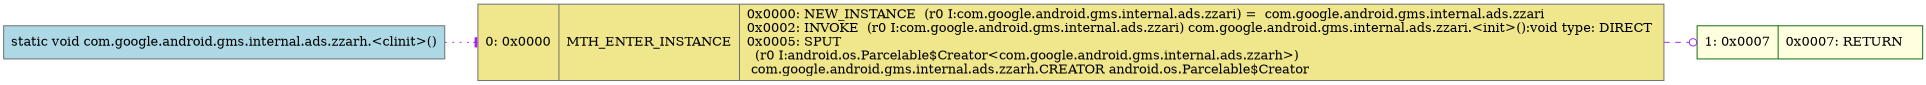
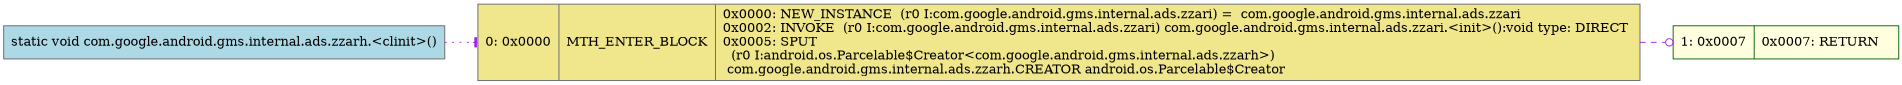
(649, 42) -> (637, 42)
